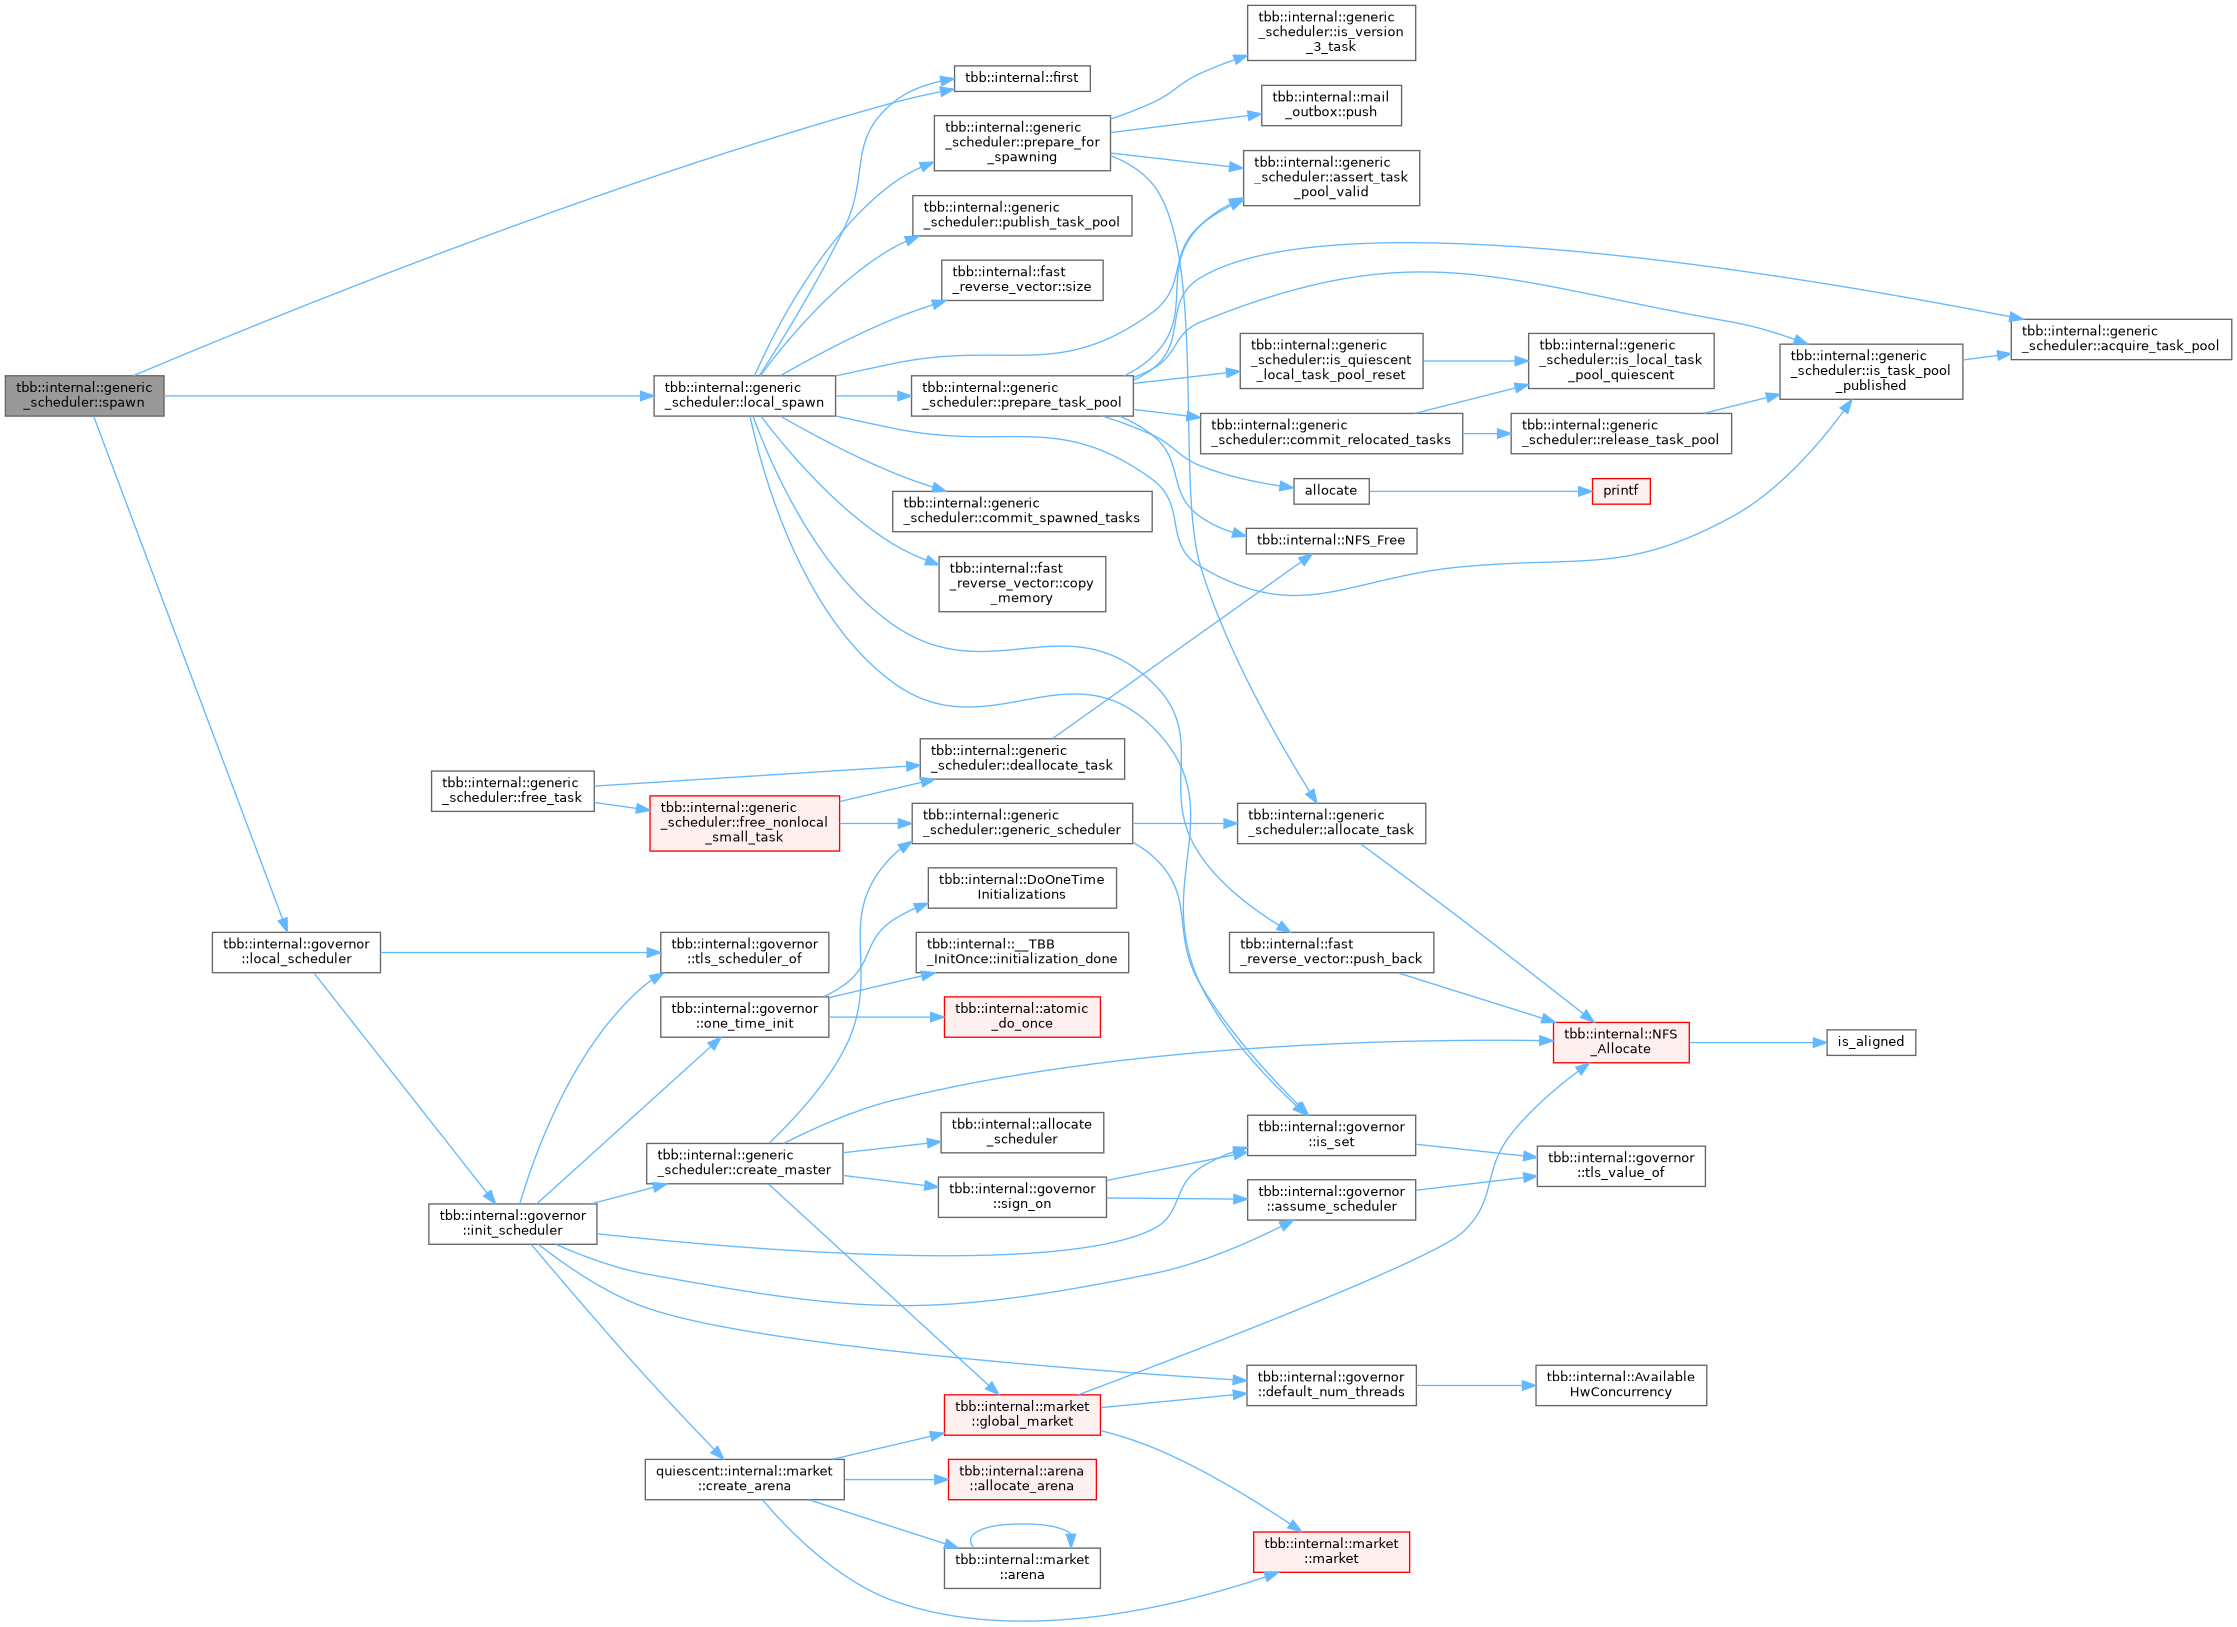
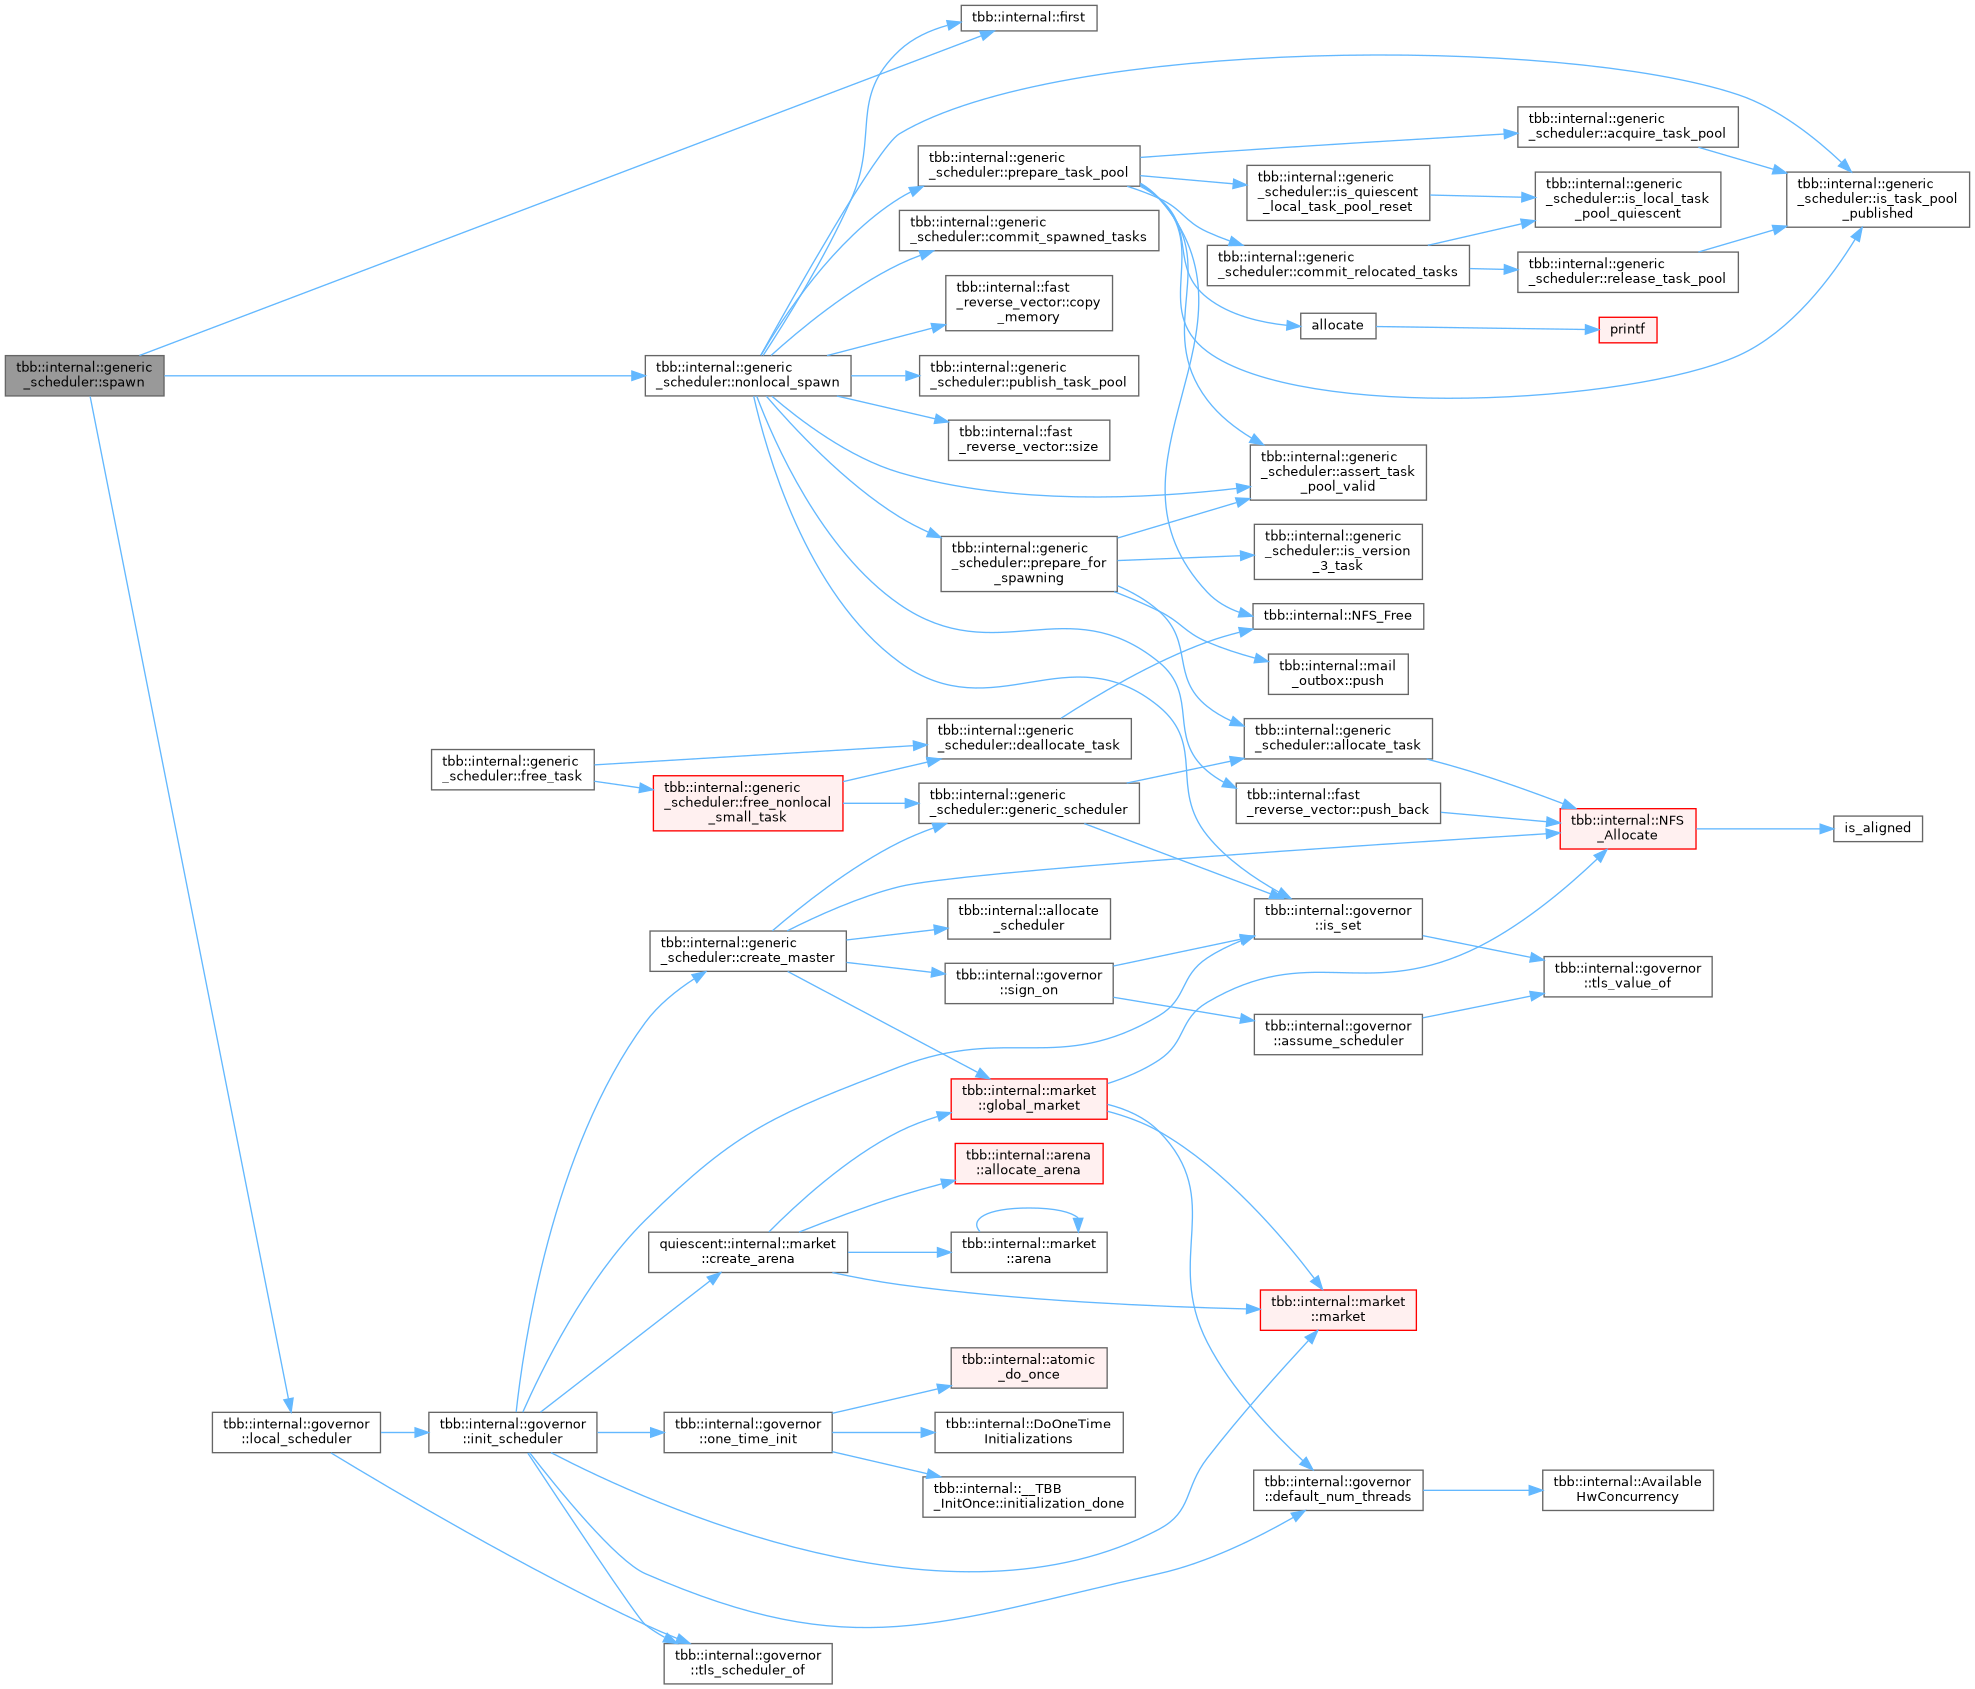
(1980, 358) -> (1736, 158)
(745, 396) -> (748, 376)
(1022, 1017) -> (1029, 1368)
(921, 1305) -> (970, 1571)
